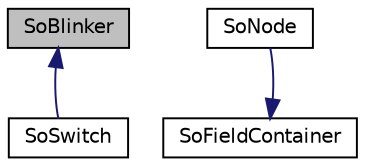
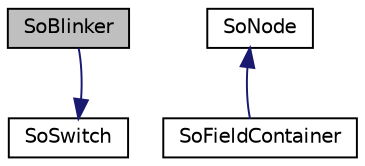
(273, 73) -> (247, 93)
(55, 93) -> (81, 73)
